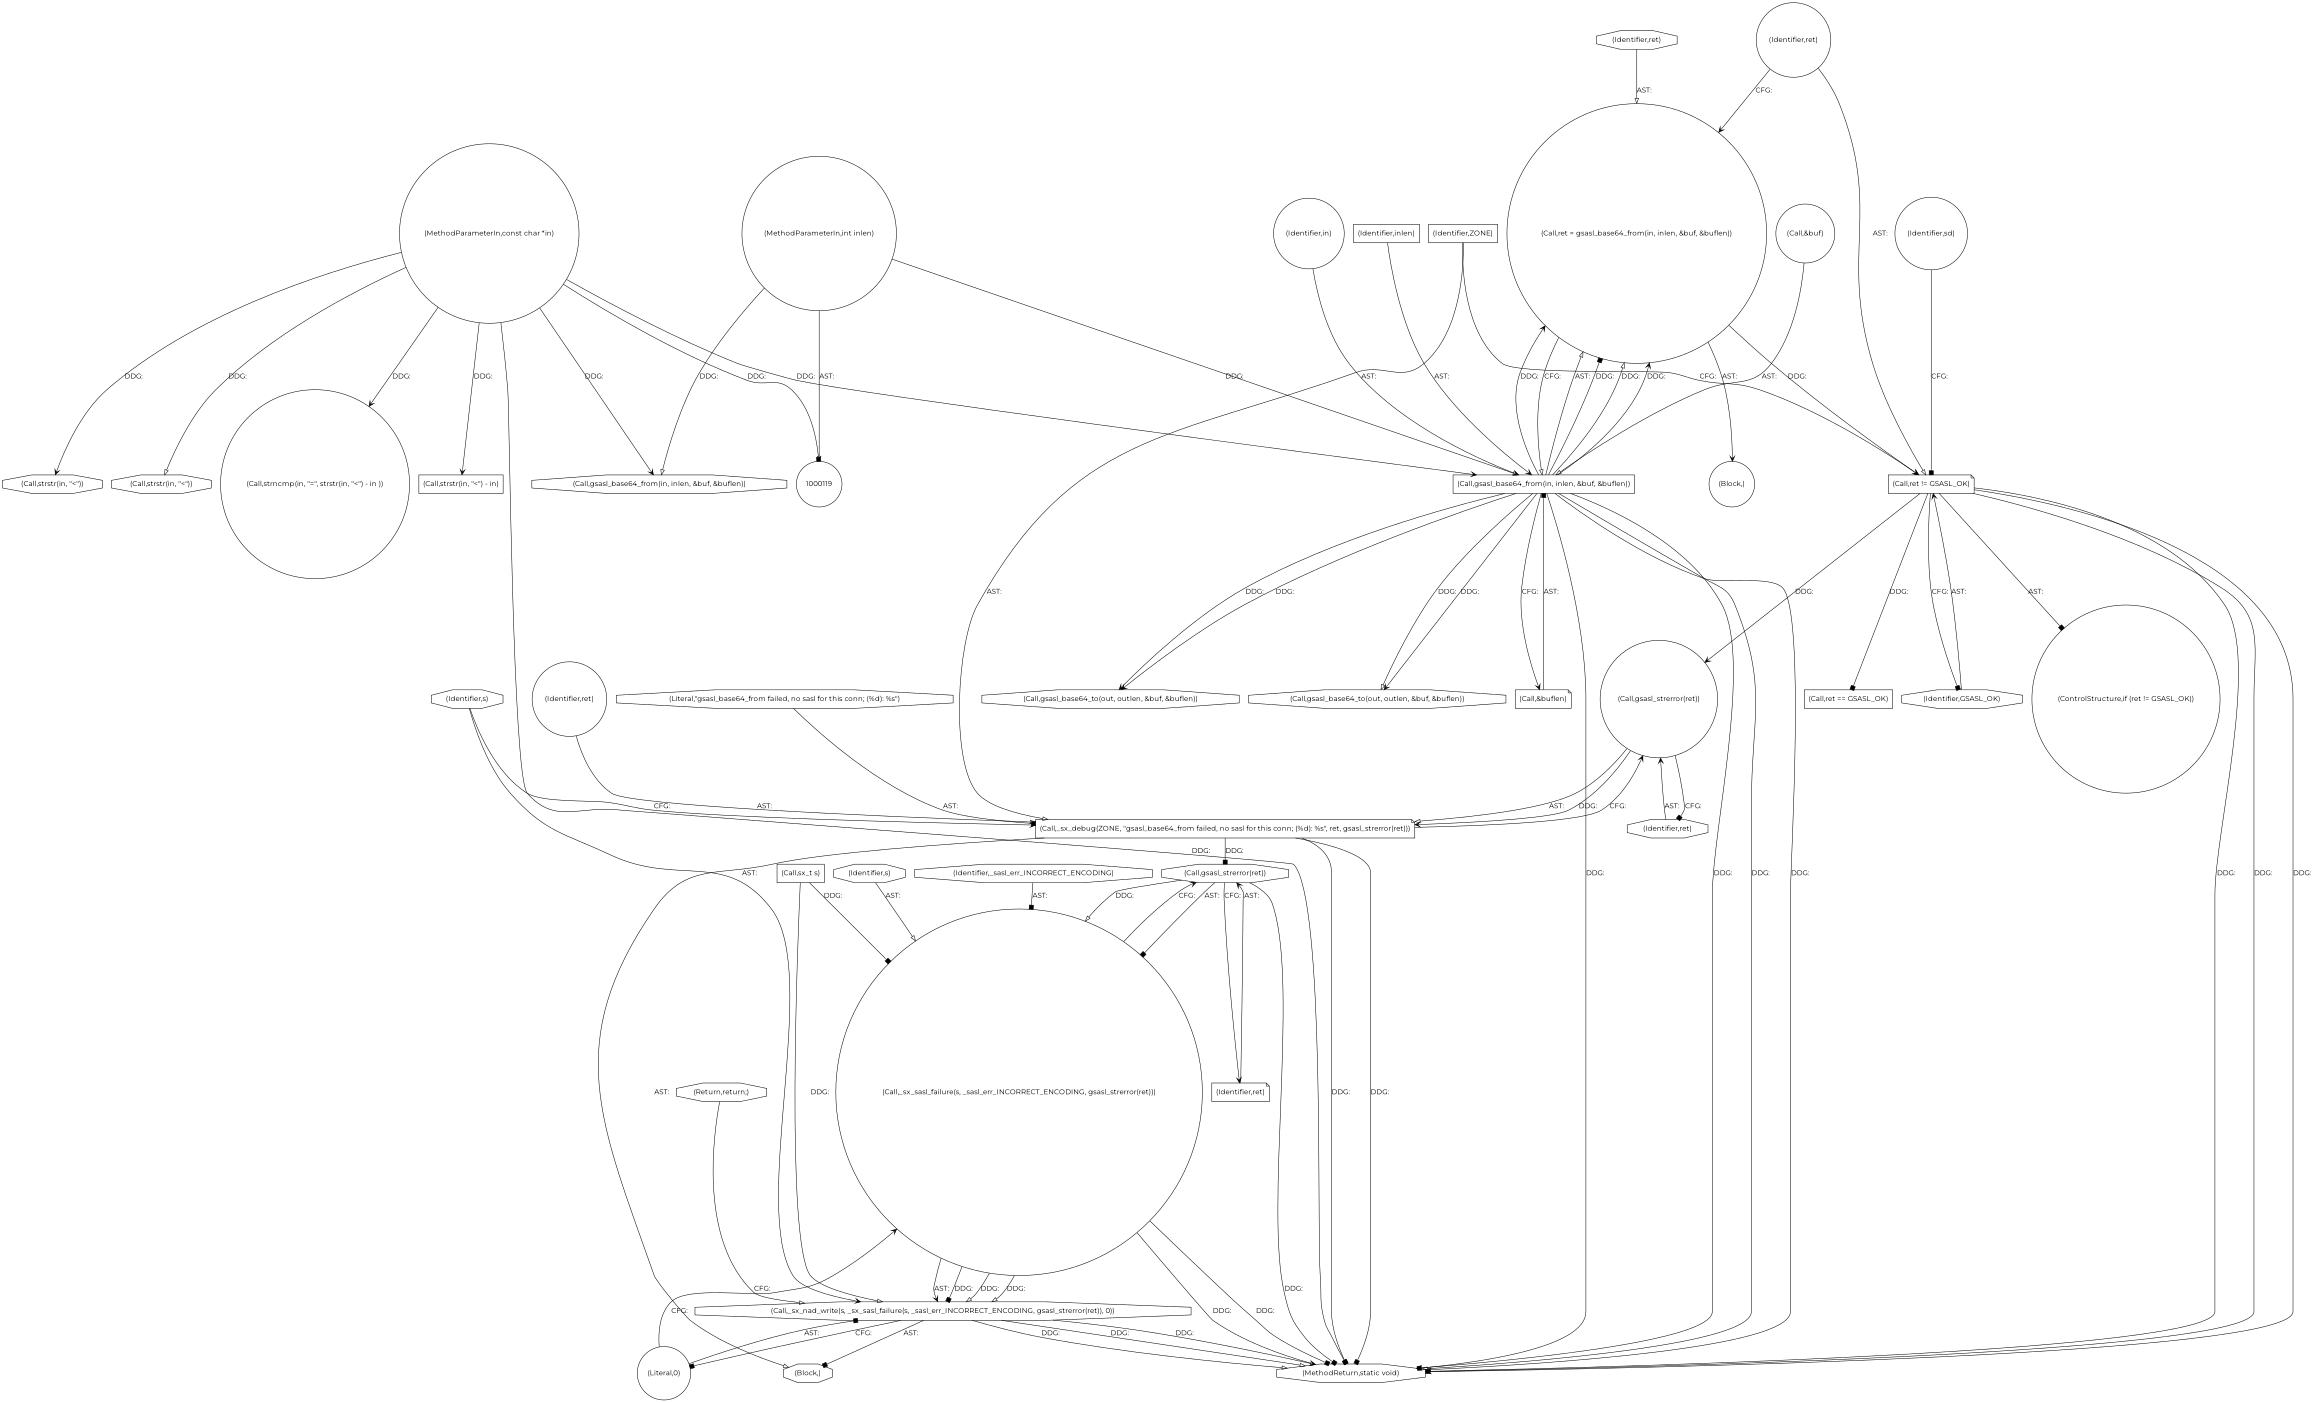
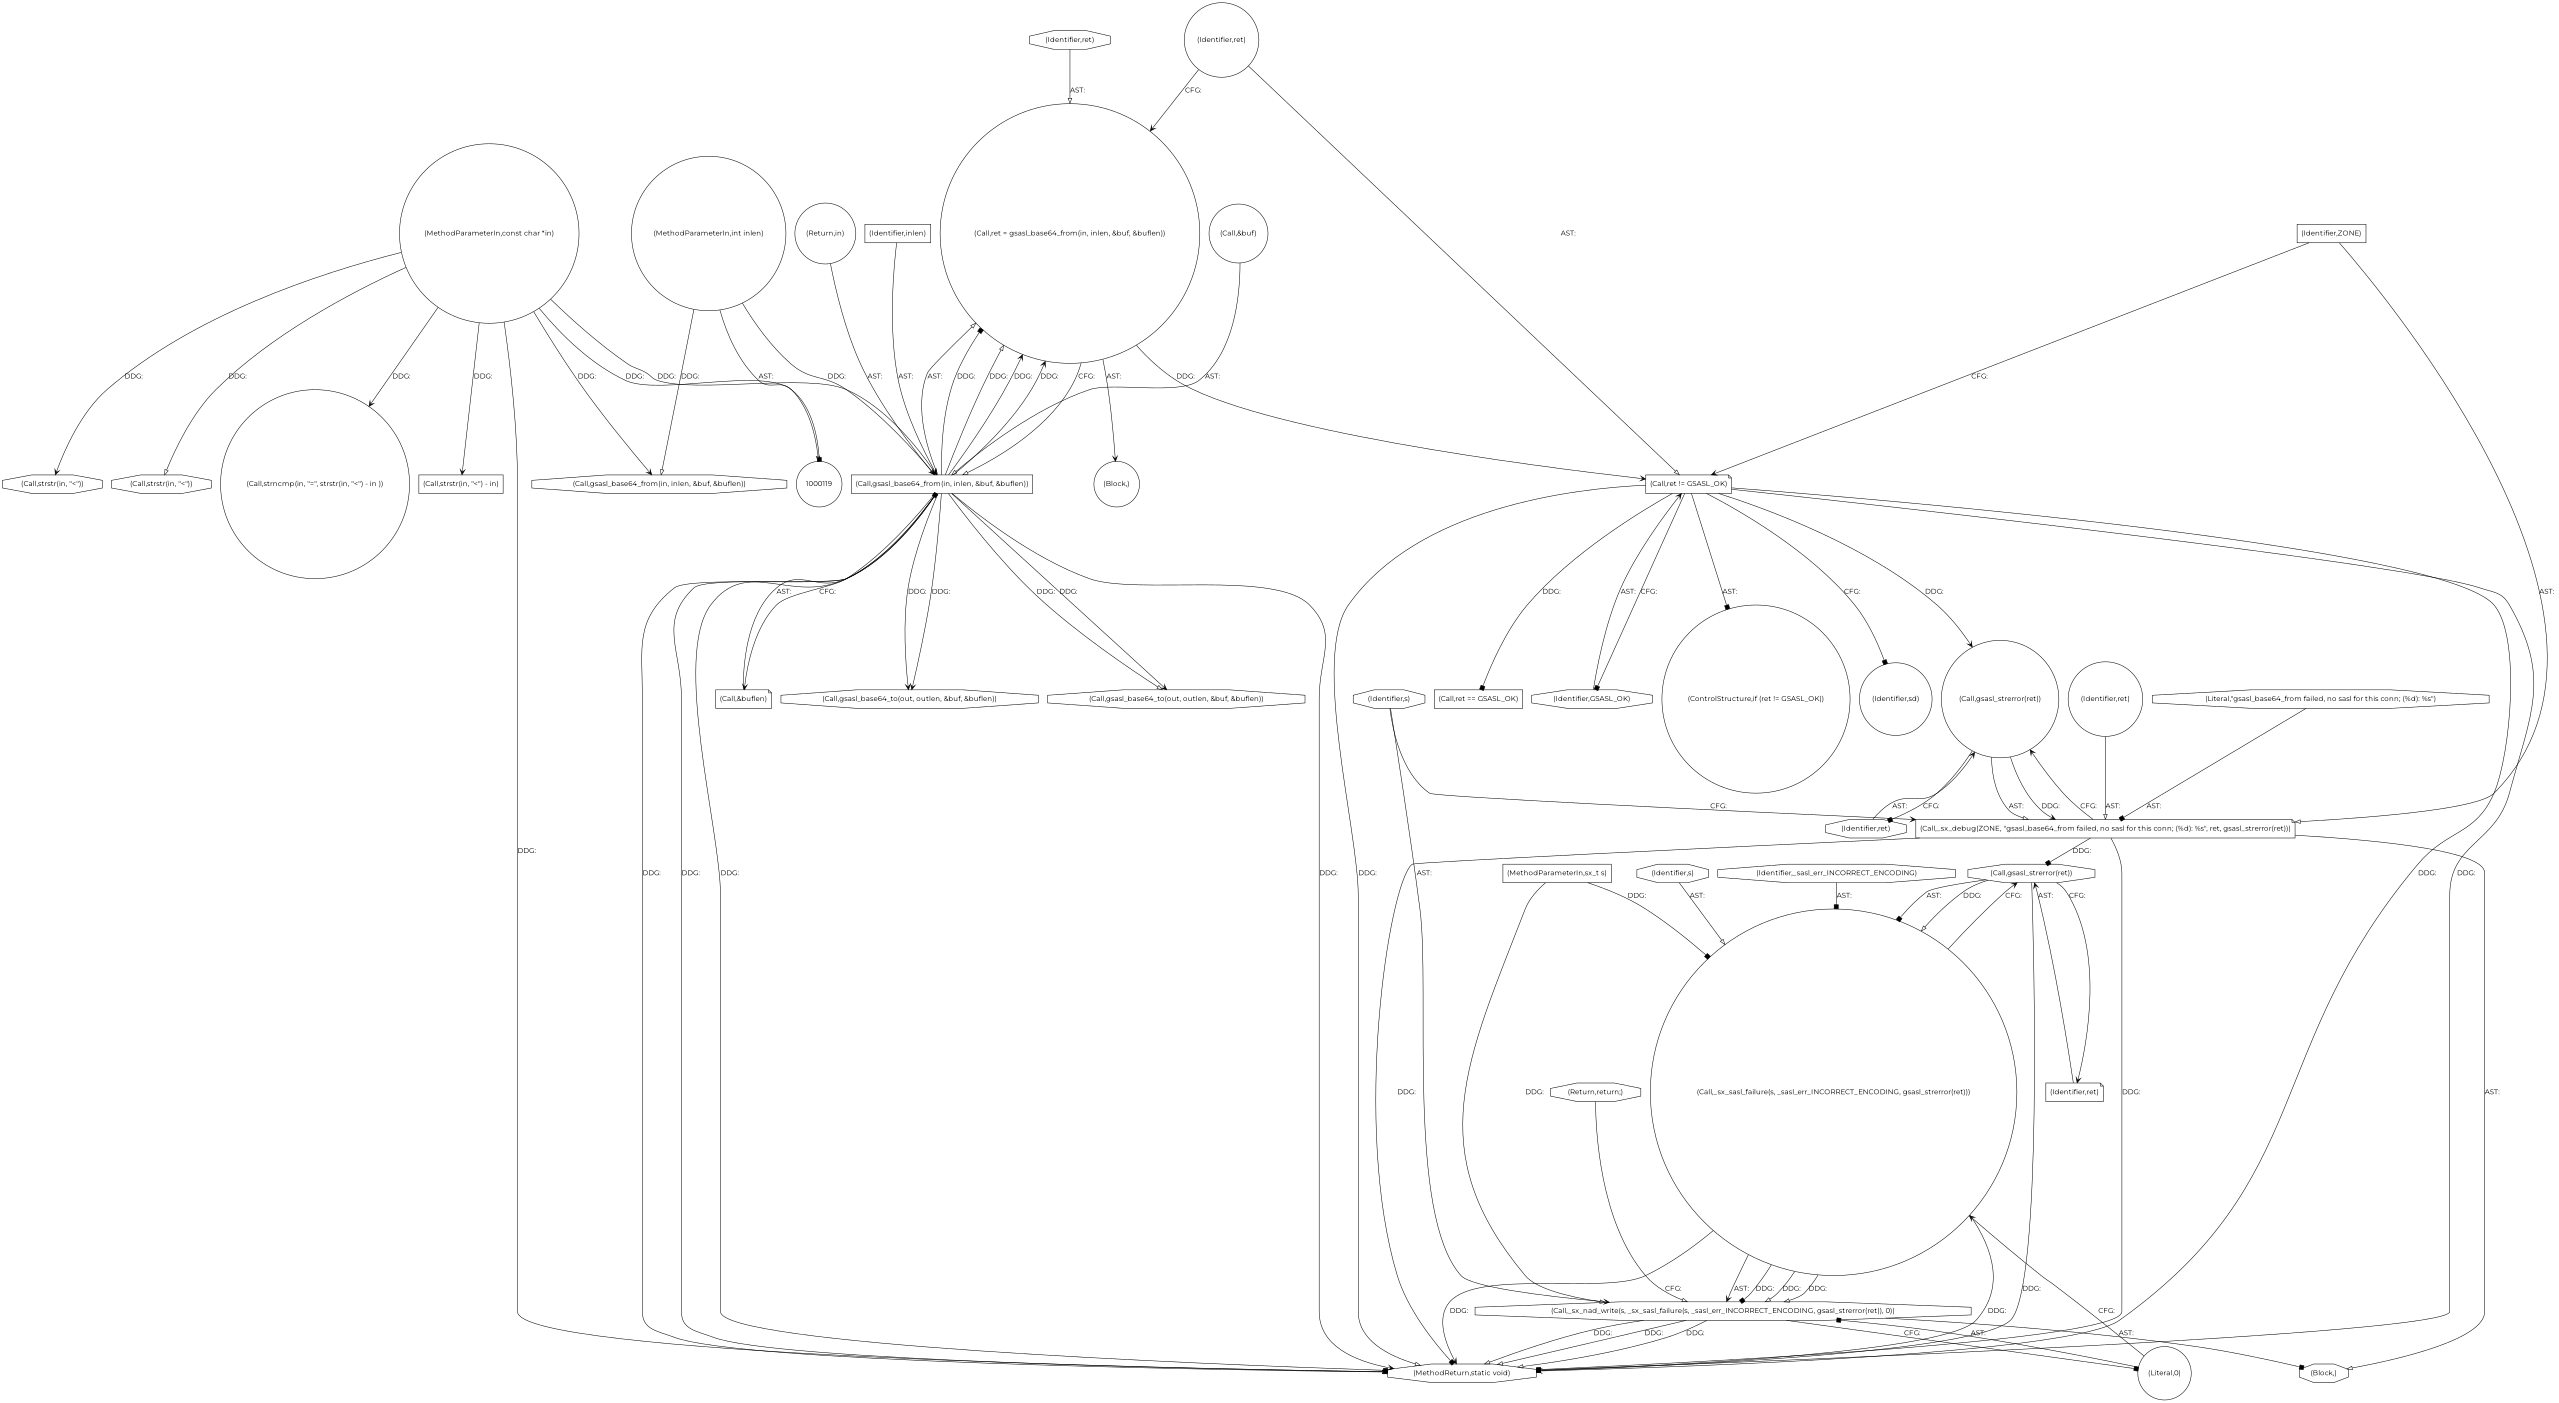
(1309, 234) -> (825, 234)
(1931, 370) -> (1810, 561)
(801, 873) -> (1557, 873)
